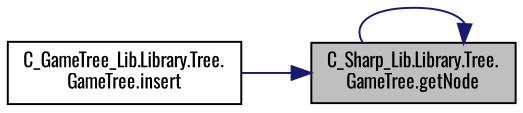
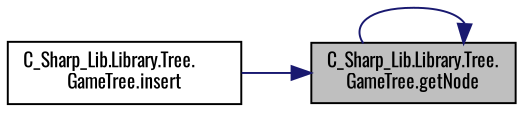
(125, 73) -> (125, 73)
